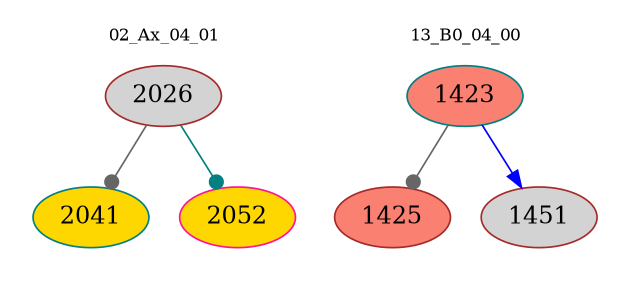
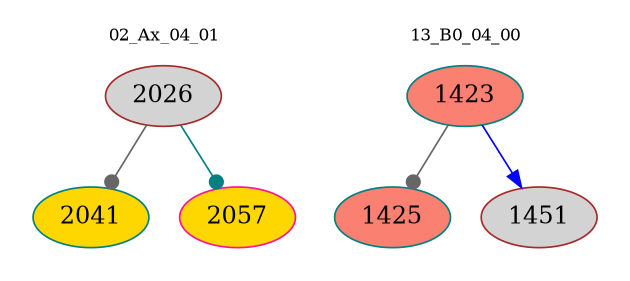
(238, 217) -> (238, 217)
(393, 217) -> (393, 217)
